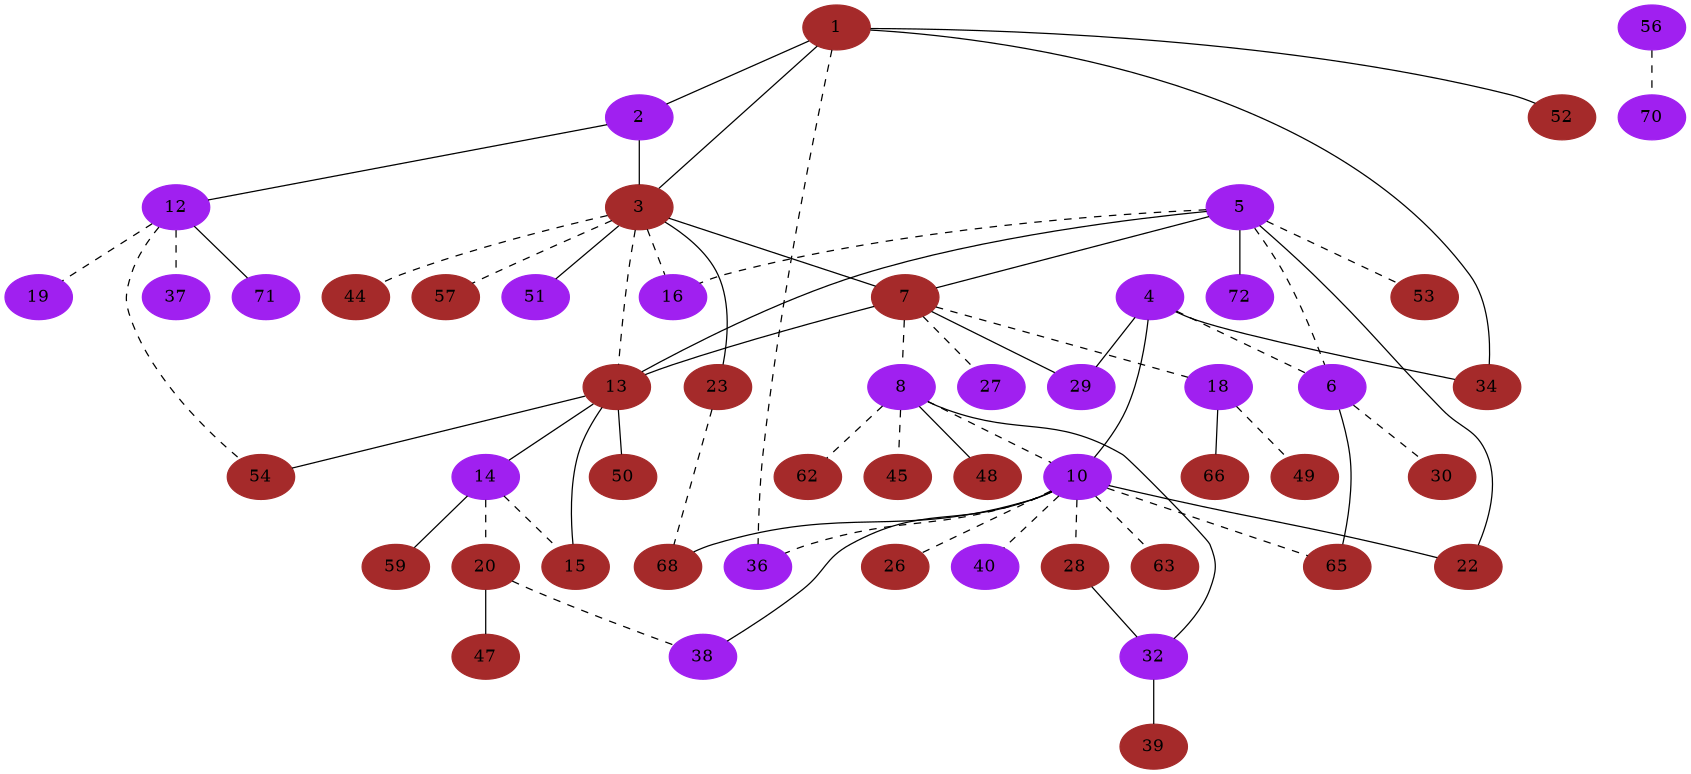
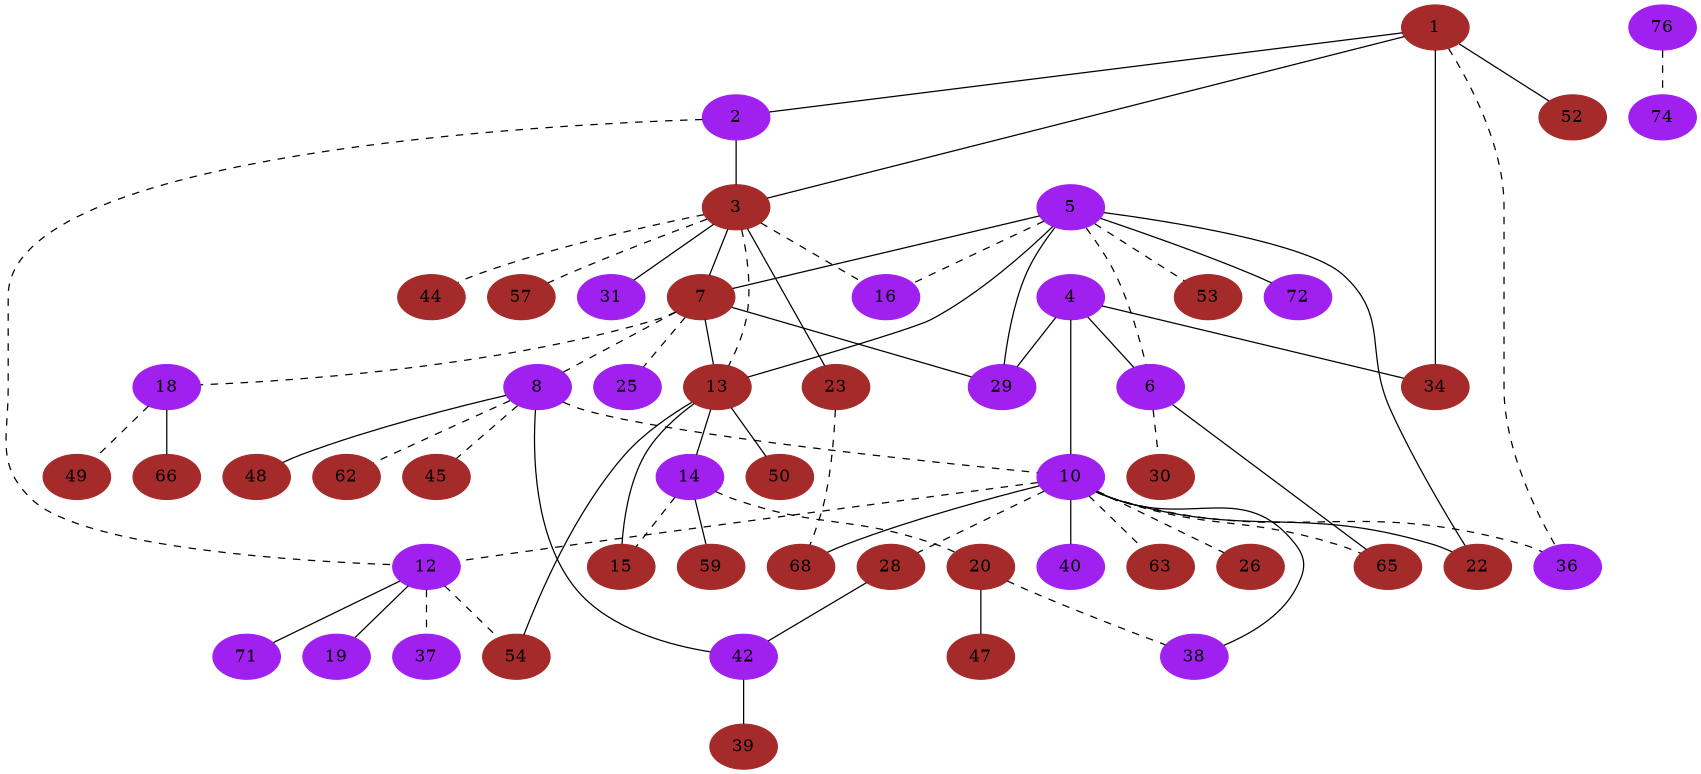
(1652, 27) -> (1663, 27)
(1652, 117) -> (1663, 117)
(408, 162) -> (55, 233)
(107, 252) -> (382, 612)
none -> (1019, 292)
(536, 297) -> (611, 297)
(1241, 342) -> (1111, 342)
(991, 387) -> (628, 387)
none -> (748, 521)
(1031, 522) -> (1071, 522)
(1154, 657) -> (744, 657)
